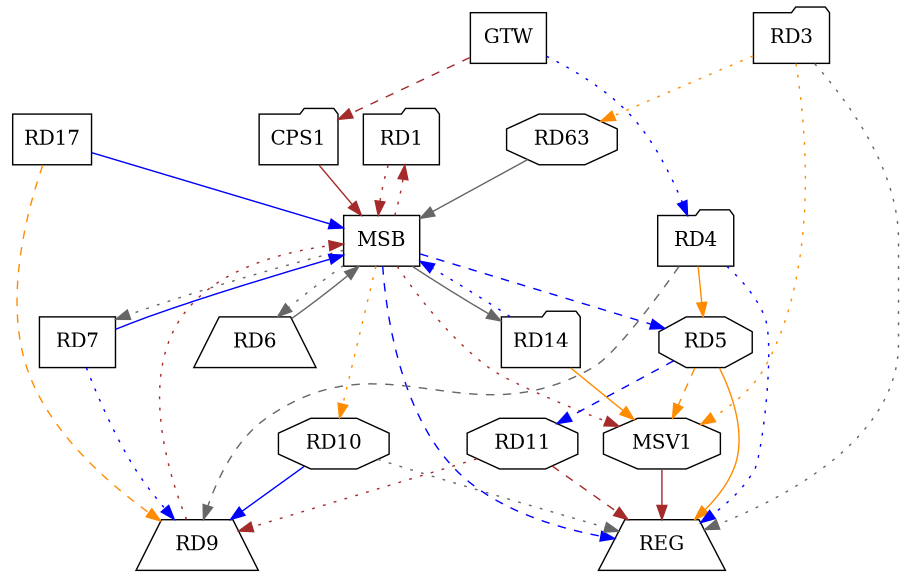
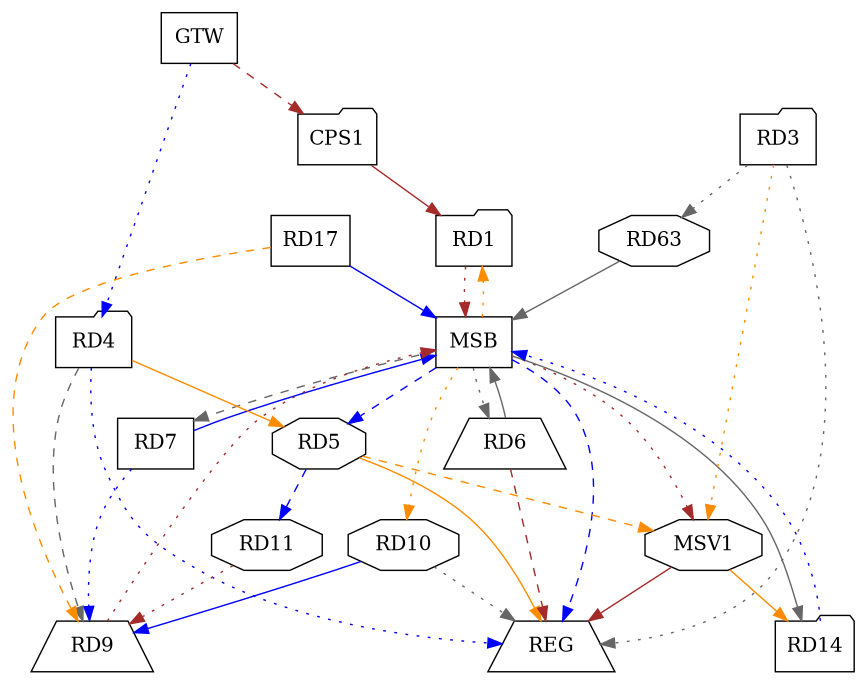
(684, 86) -> (720, 187)
(336, 185) -> (400, 186)
(399, 197) -> (483, 299)
(235, 280) -> (321, 381)
(597, 389) -> (747, 585)
(584, 489) -> (527, 538)
